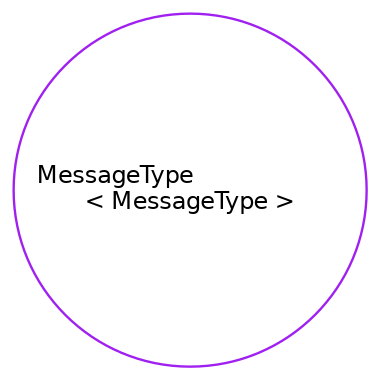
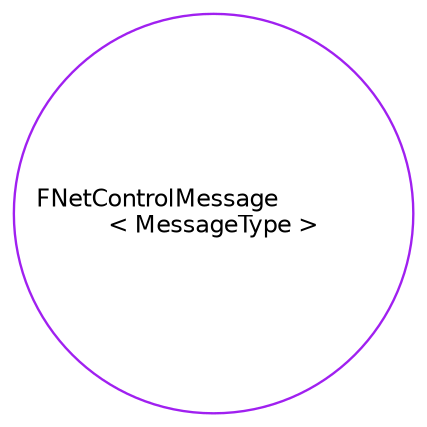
(190, 190) -> (214, 214)
